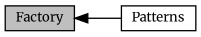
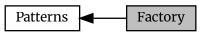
(105, 18) -> (110, 18)
